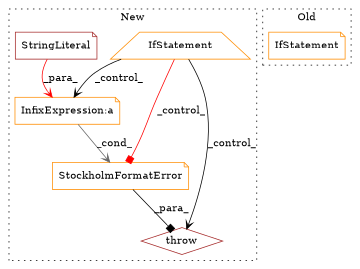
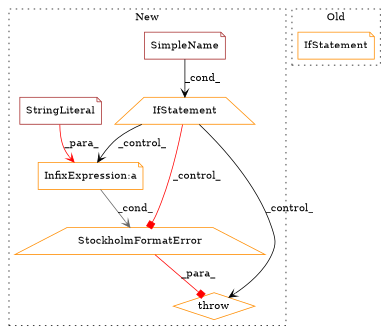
none -> (185, 46)
(121, 176) -> (140, 241)
(150, 207) -> (176, 273)
(182, 241) -> (214, 306)
